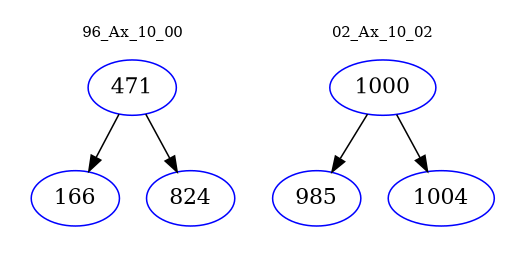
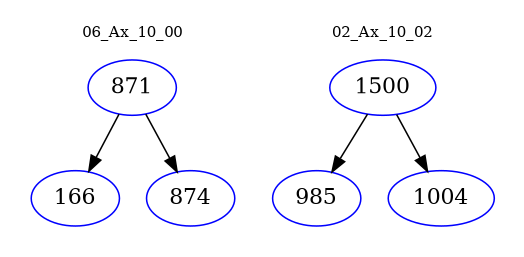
(133, 33) -> (133, 33)
(132, 88) -> (132, 88)
(383, 88) -> (383, 88)
(191, 198) -> (191, 198)
